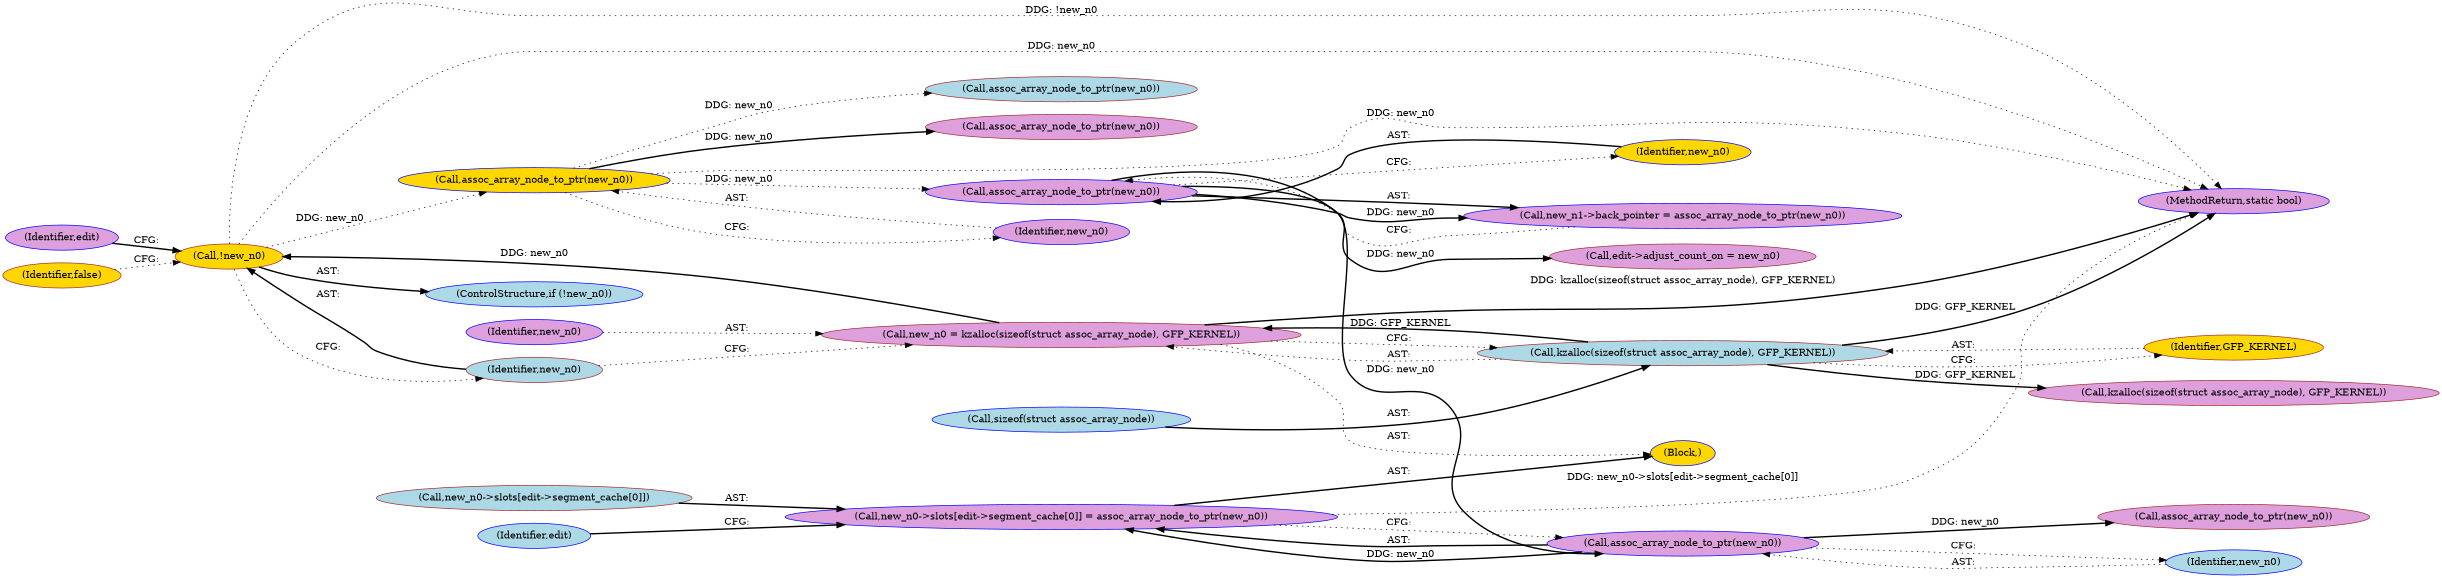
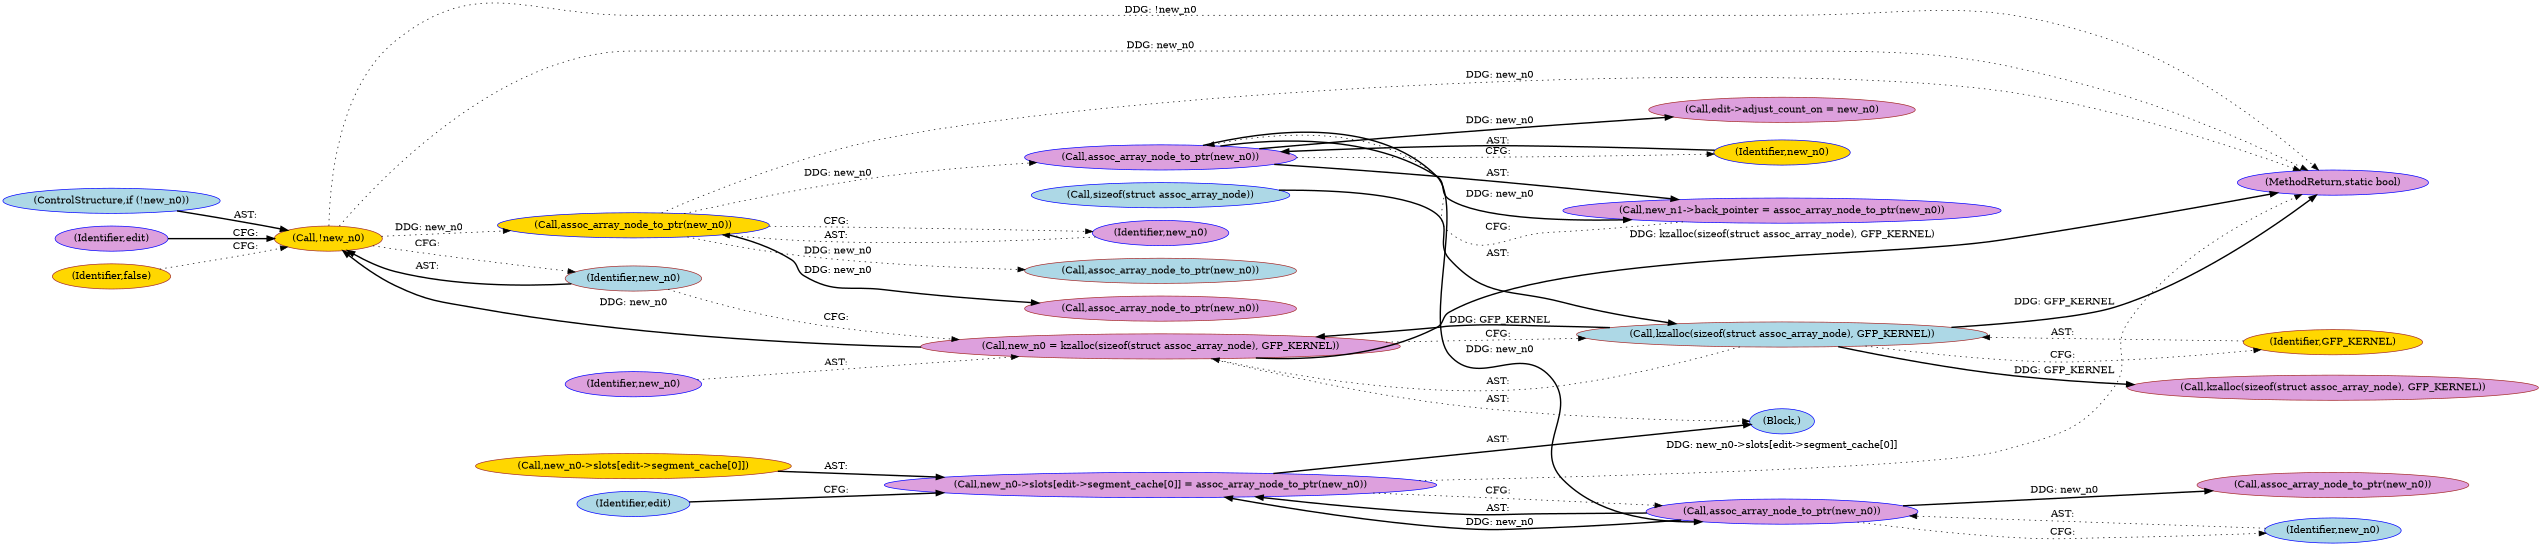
(339, 284) -> (229, 220)
(1683, 453) -> (1782, 421)
(534, 498) -> (633, 466)
